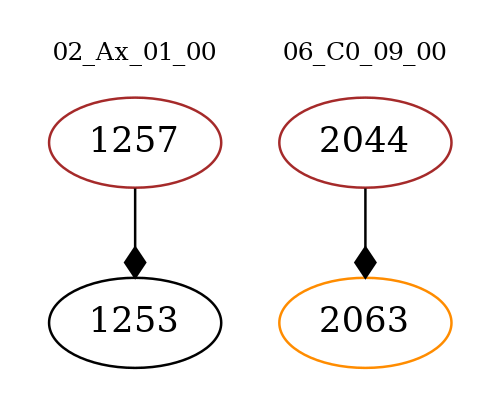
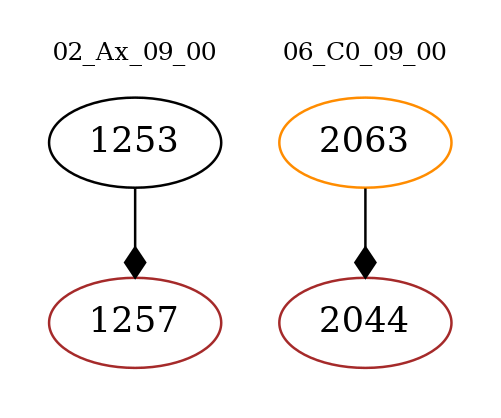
(135, 54) -> (135, 54)
(135, 218) -> (135, 218)
(365, 218) -> (365, 218)
